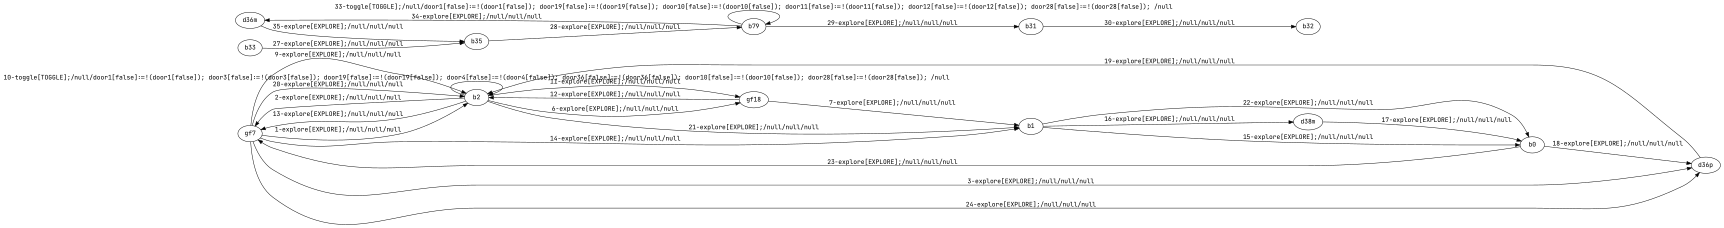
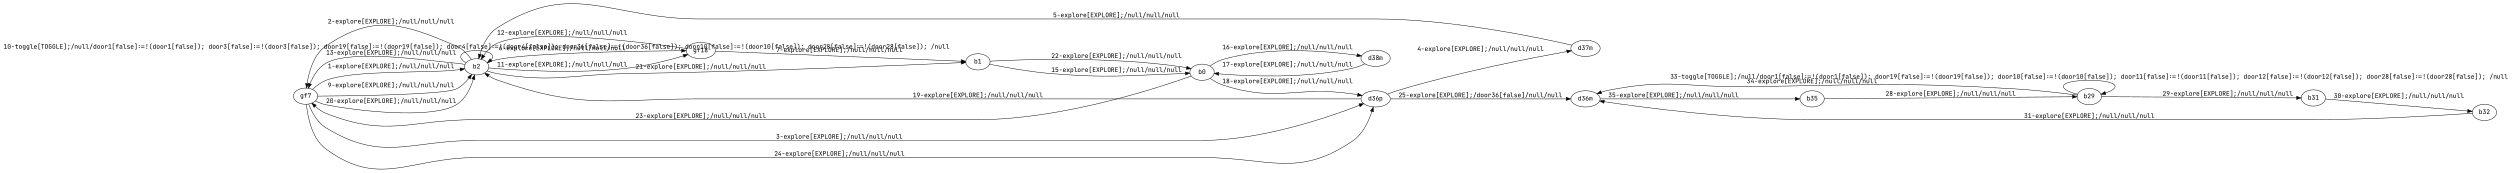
(754, 27) -> (2089, 97)
(250, 48) -> none
none -> (1586, 48)
none -> (1478, 99)
none -> (2038, 120)
(1166, 124) -> (1282, 51)
(637, 144) -> none
